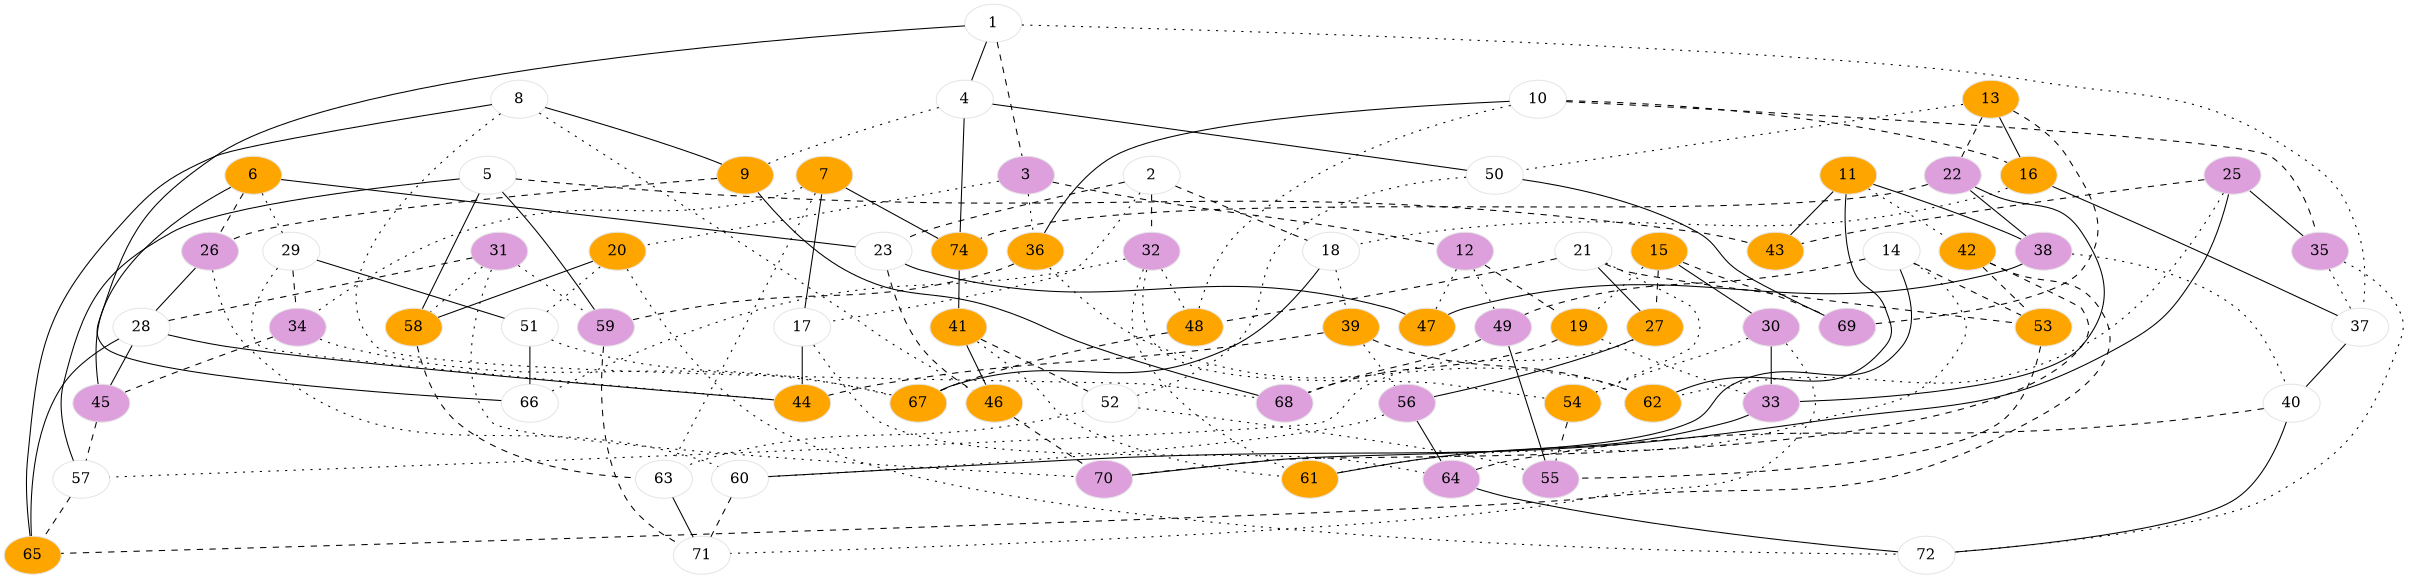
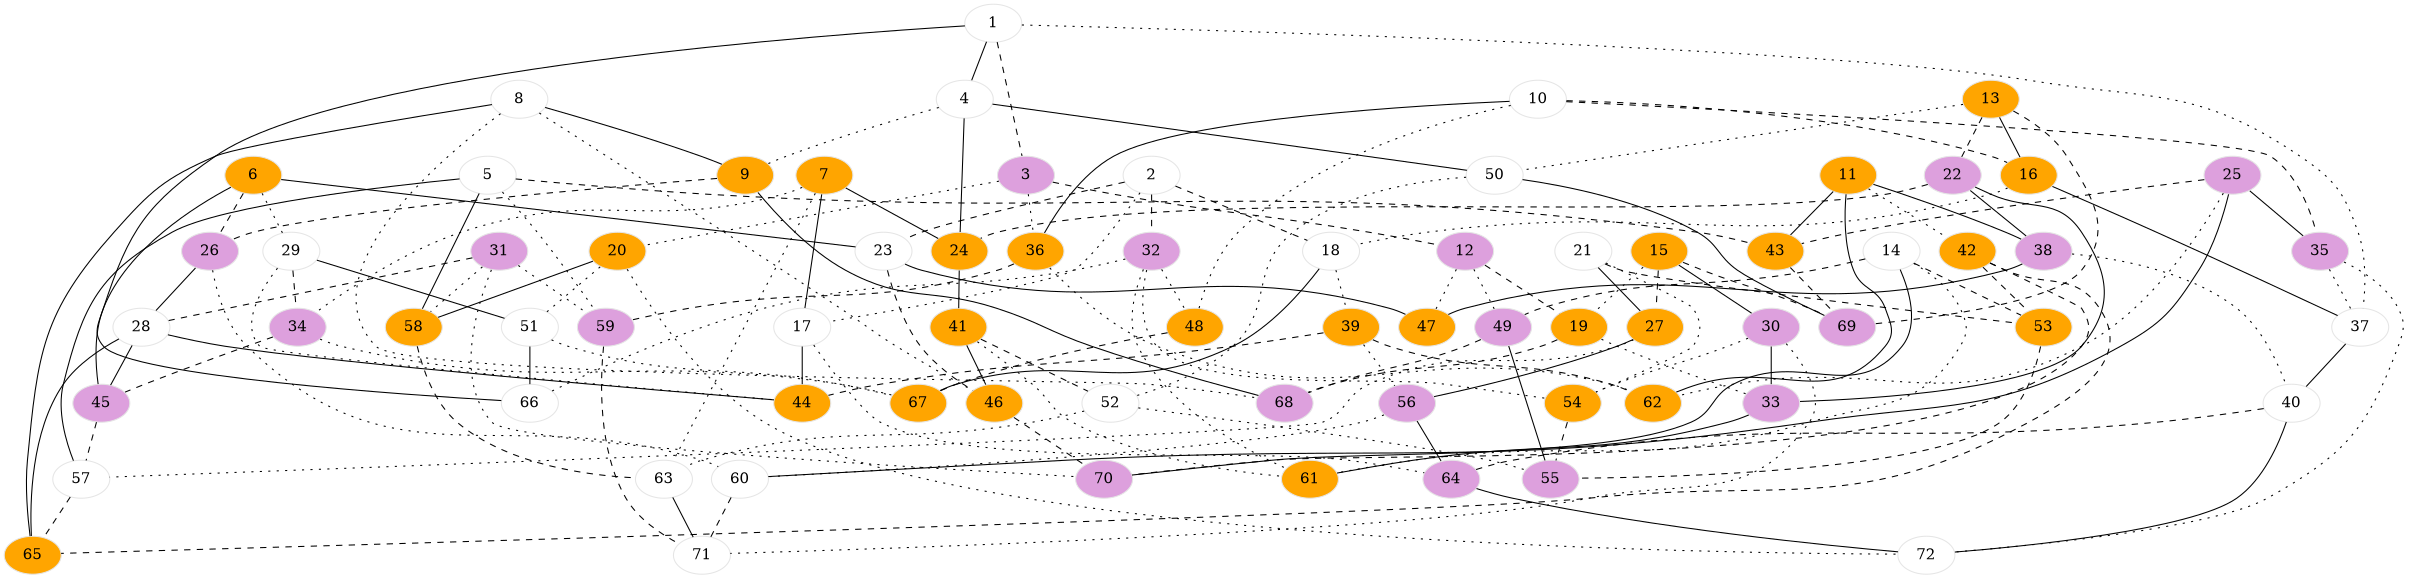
(551, 249) -> (551, 249)
(960, 251) -> (960, 251)
none -> (1808, 286)
(1390, 292) -> none
